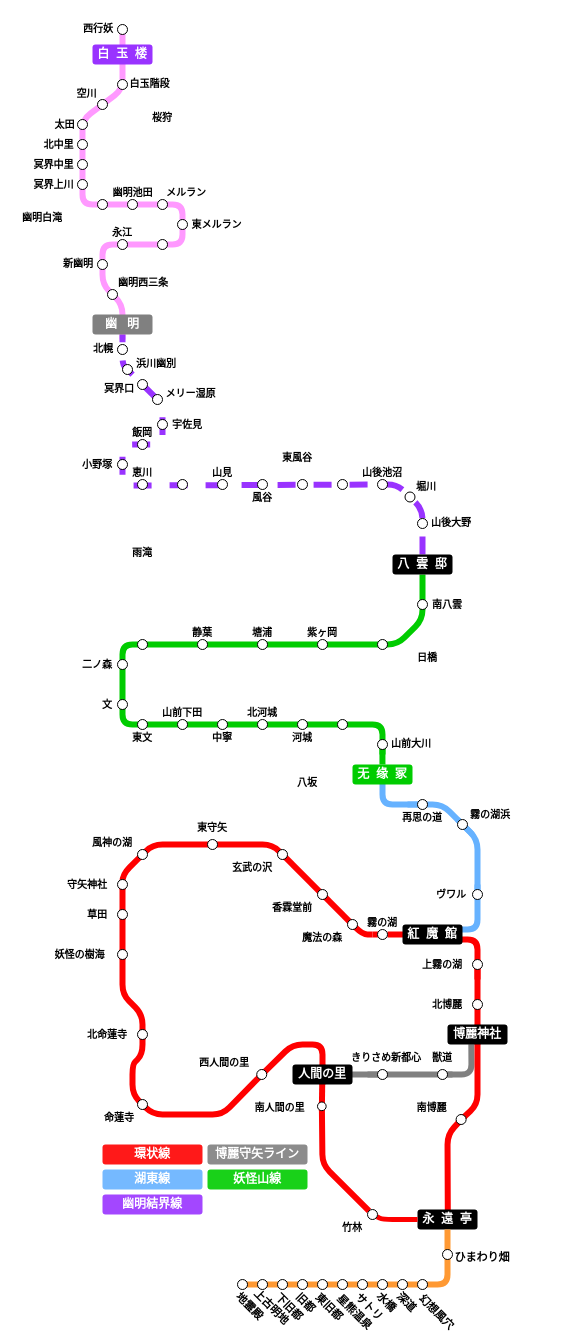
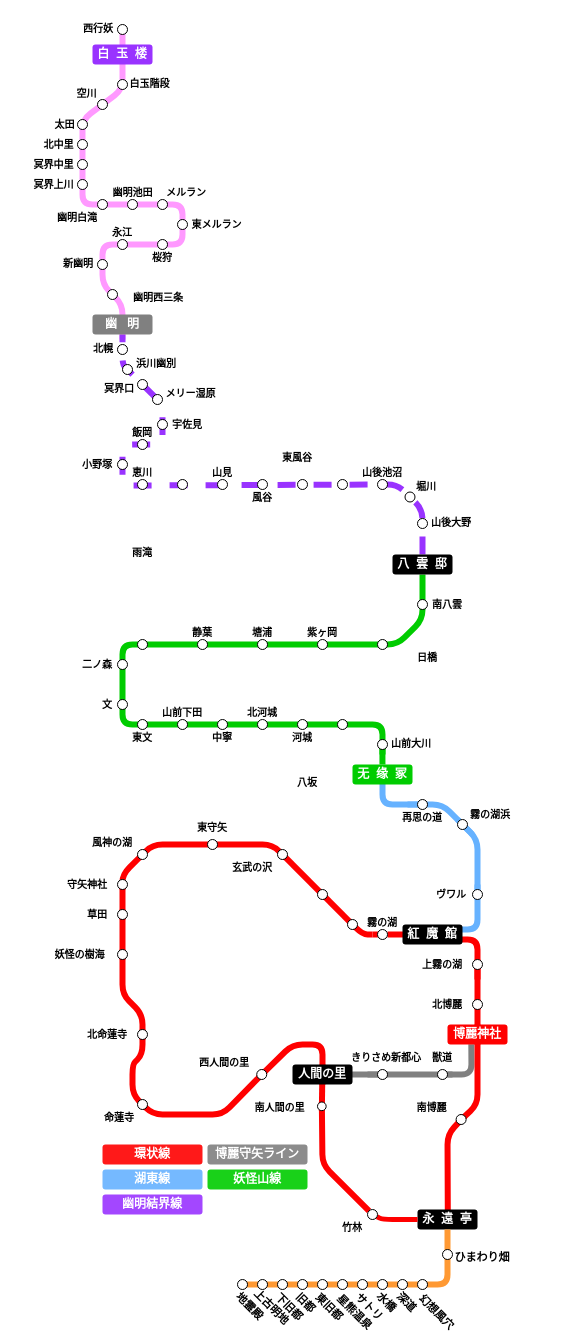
(163, 117) -> (163, 257)
(43, 217) -> (78, 217)
(144, 282) -> (159, 297)
(293, 907) -> none
(323, 937) -> none
(478, 1035) -> (478, 1035)
